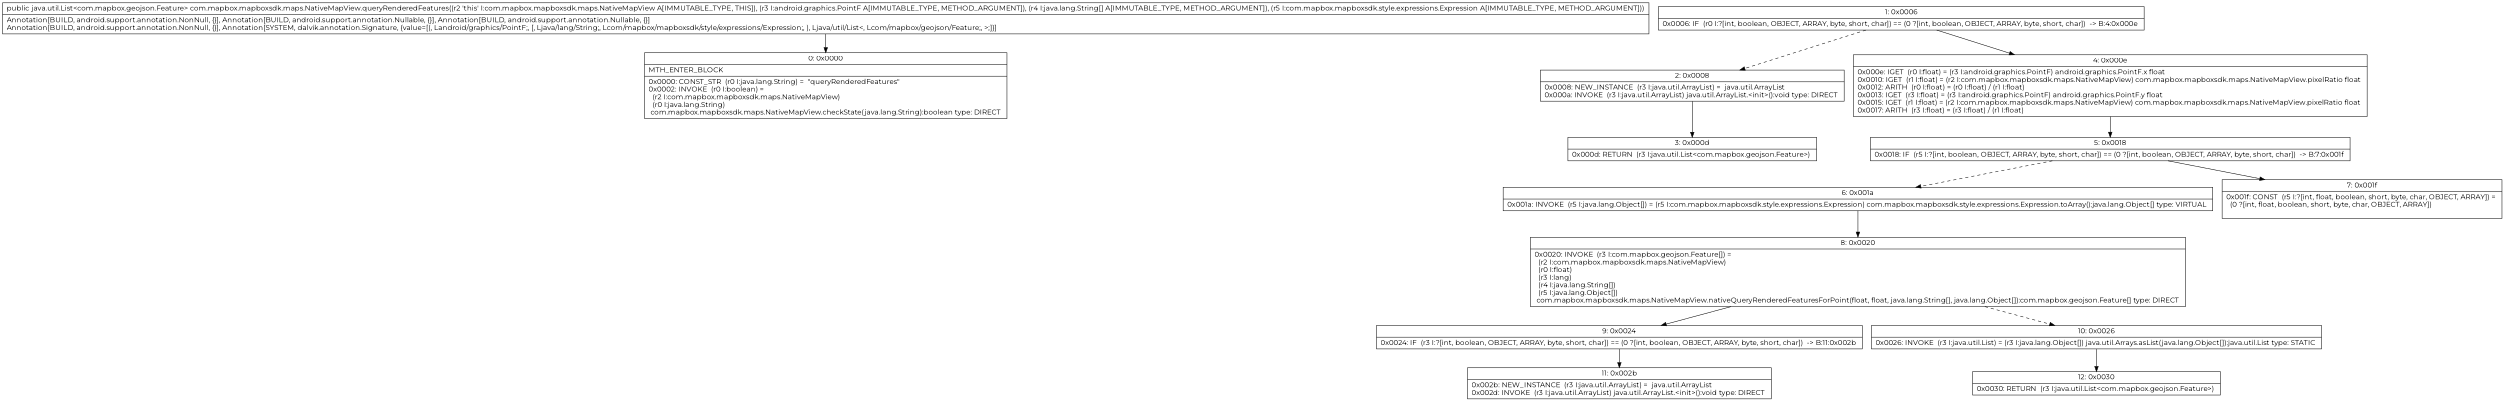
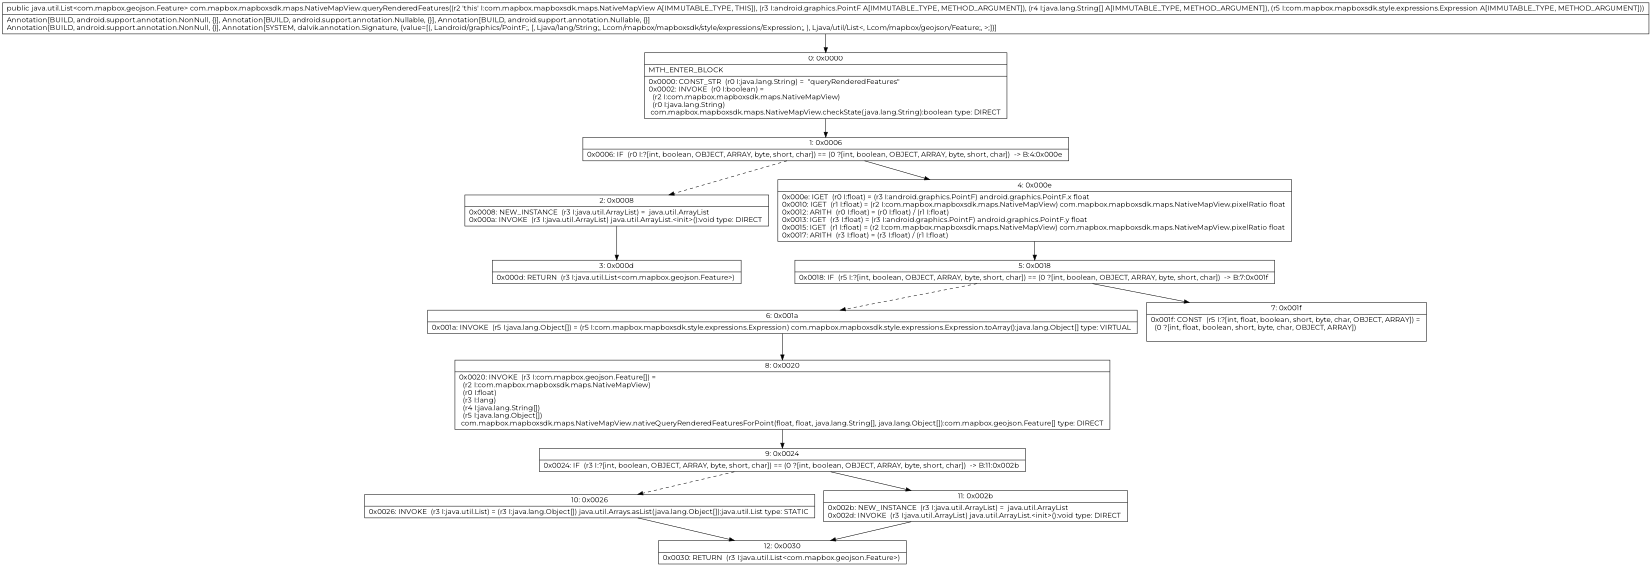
none -> (826, 125)
(2017, 315) -> (689, 483)
none -> (873, 531)
